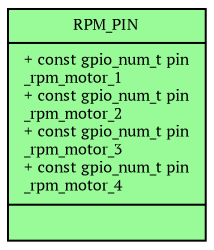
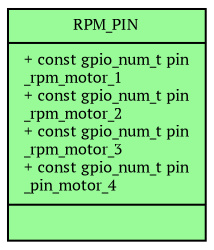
(74, 186) -> (71, 186)
